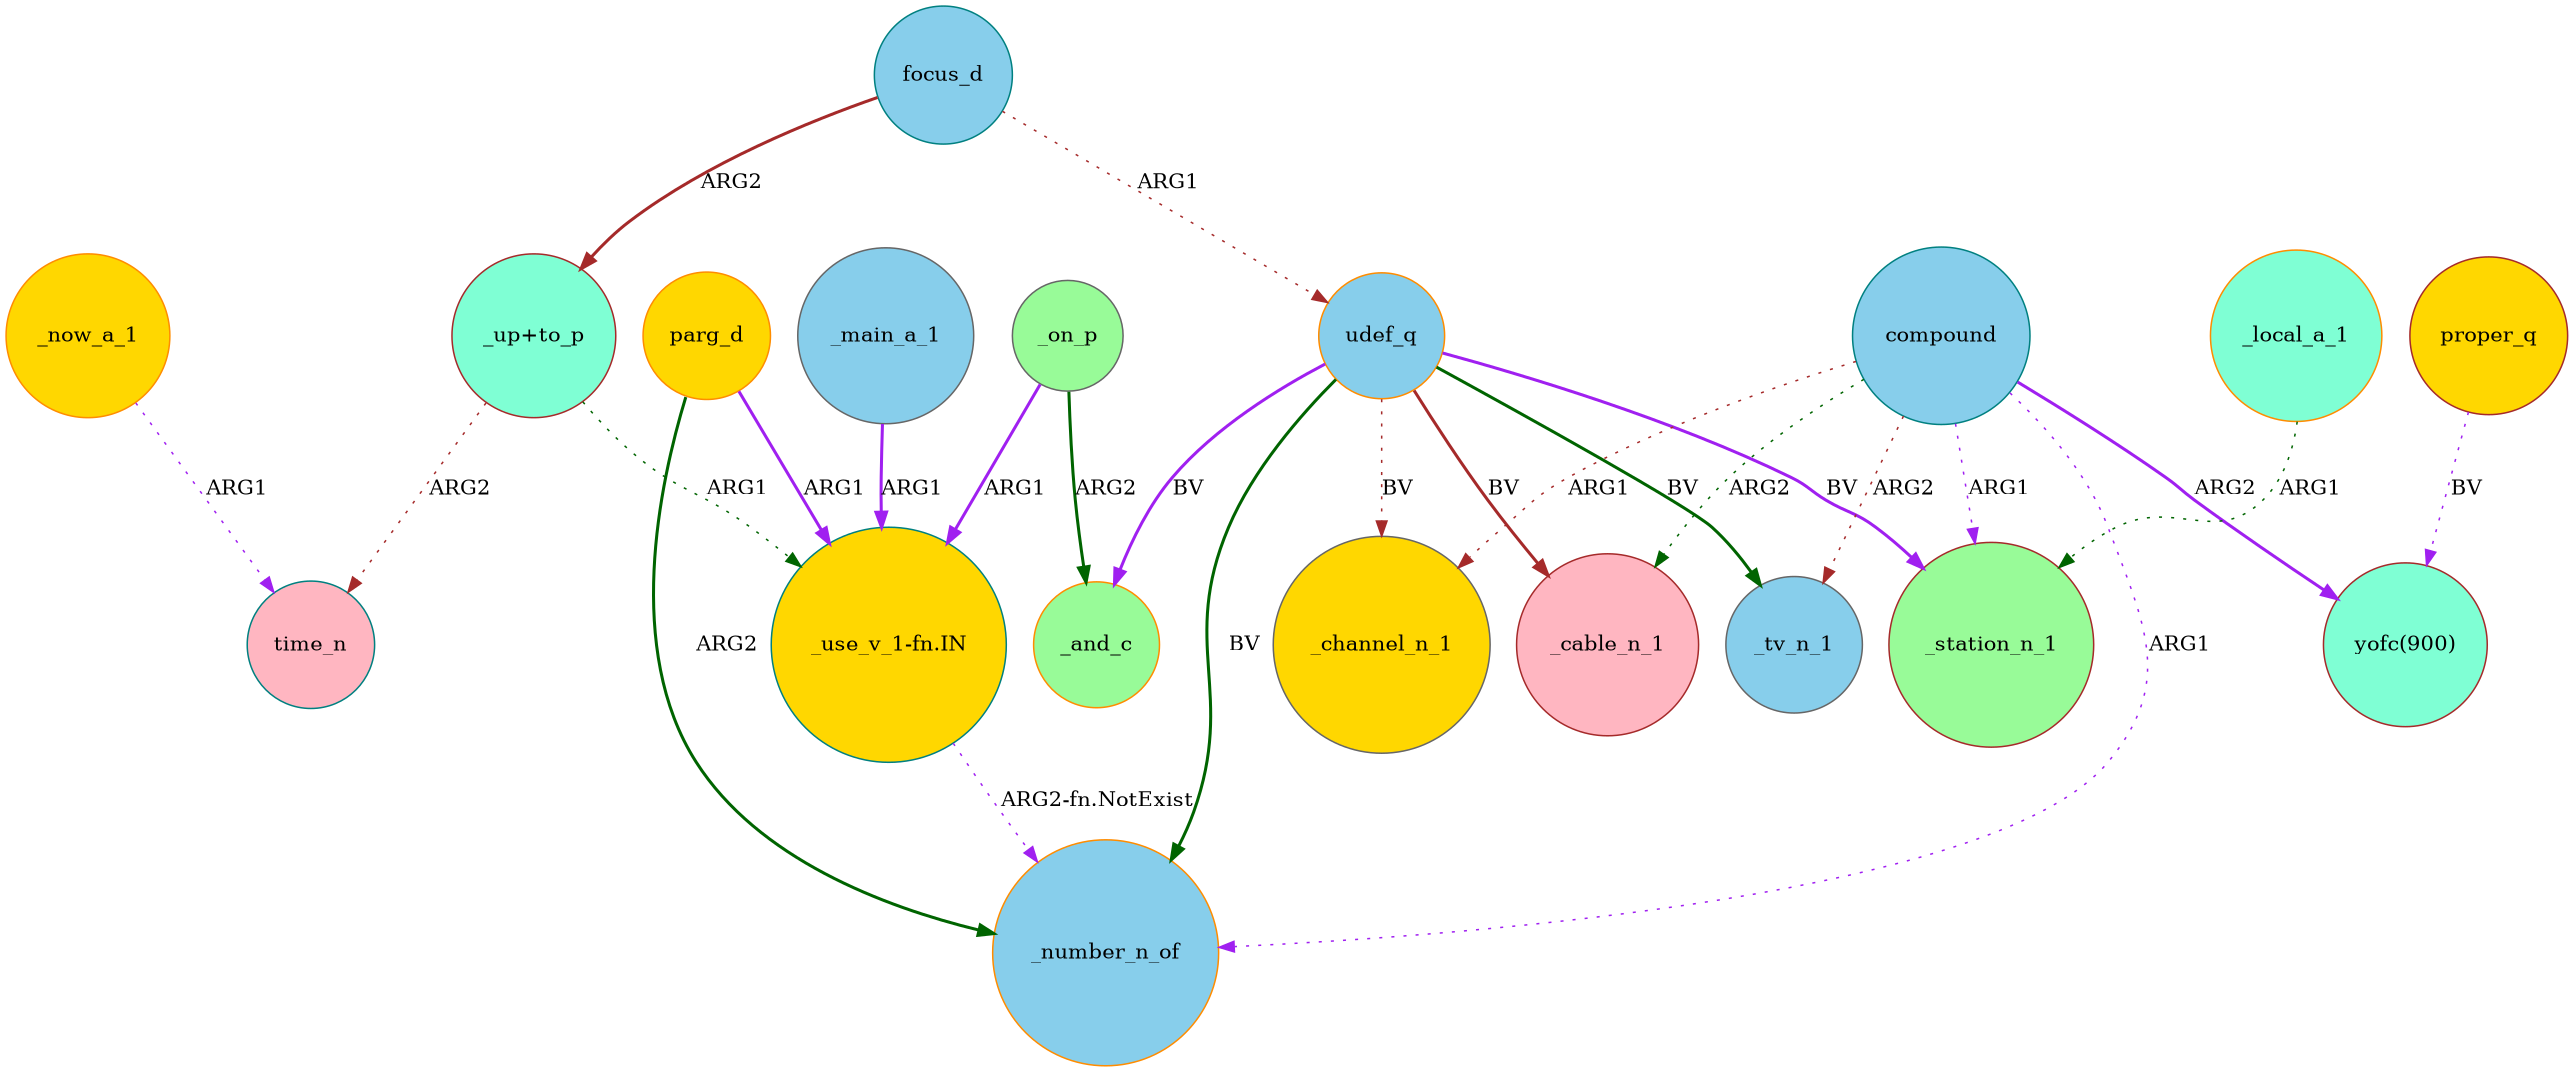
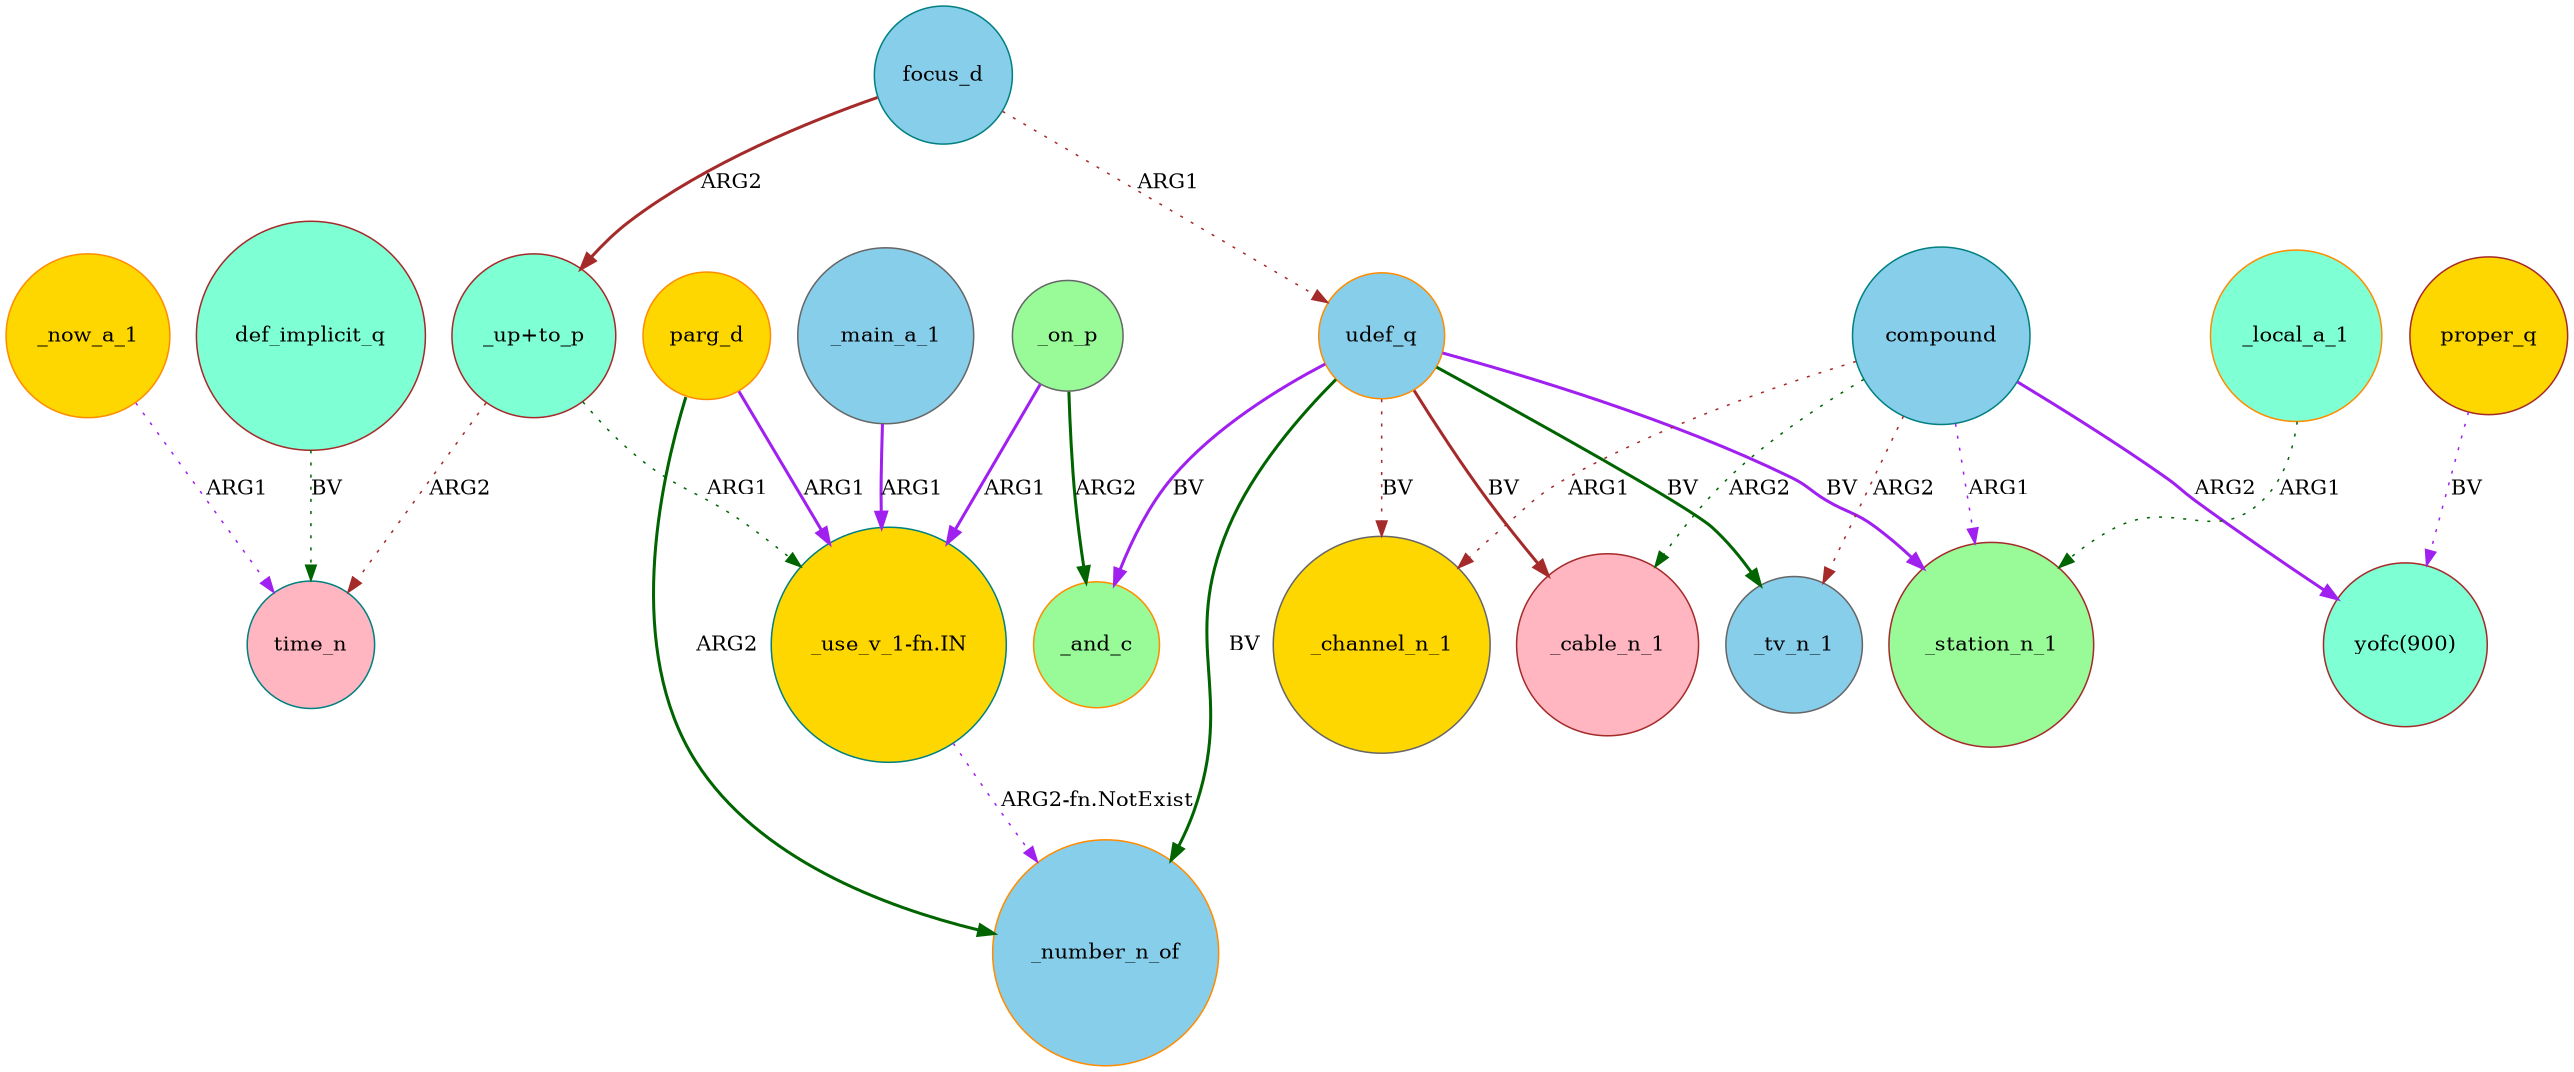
none -> (311, 336)
(1890, 864) -> none
